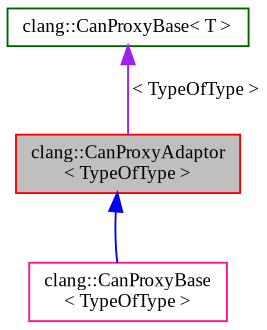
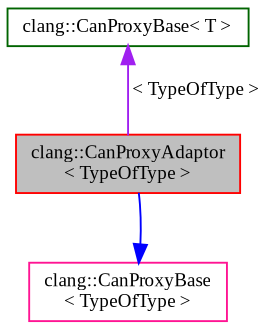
(115, 238) -> (141, 218)
